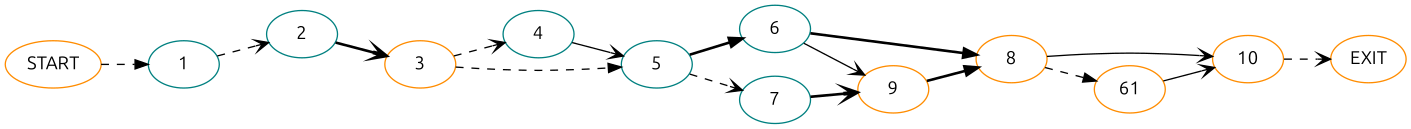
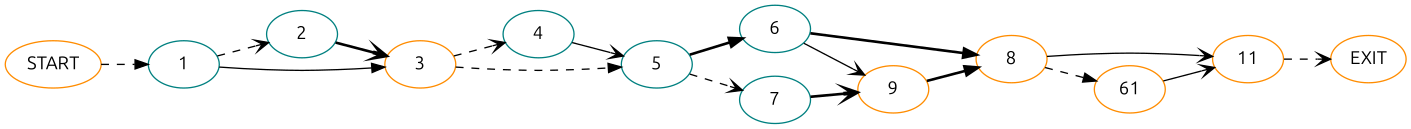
(1248, 59) -> (1248, 59)
none -> (295, 70)
